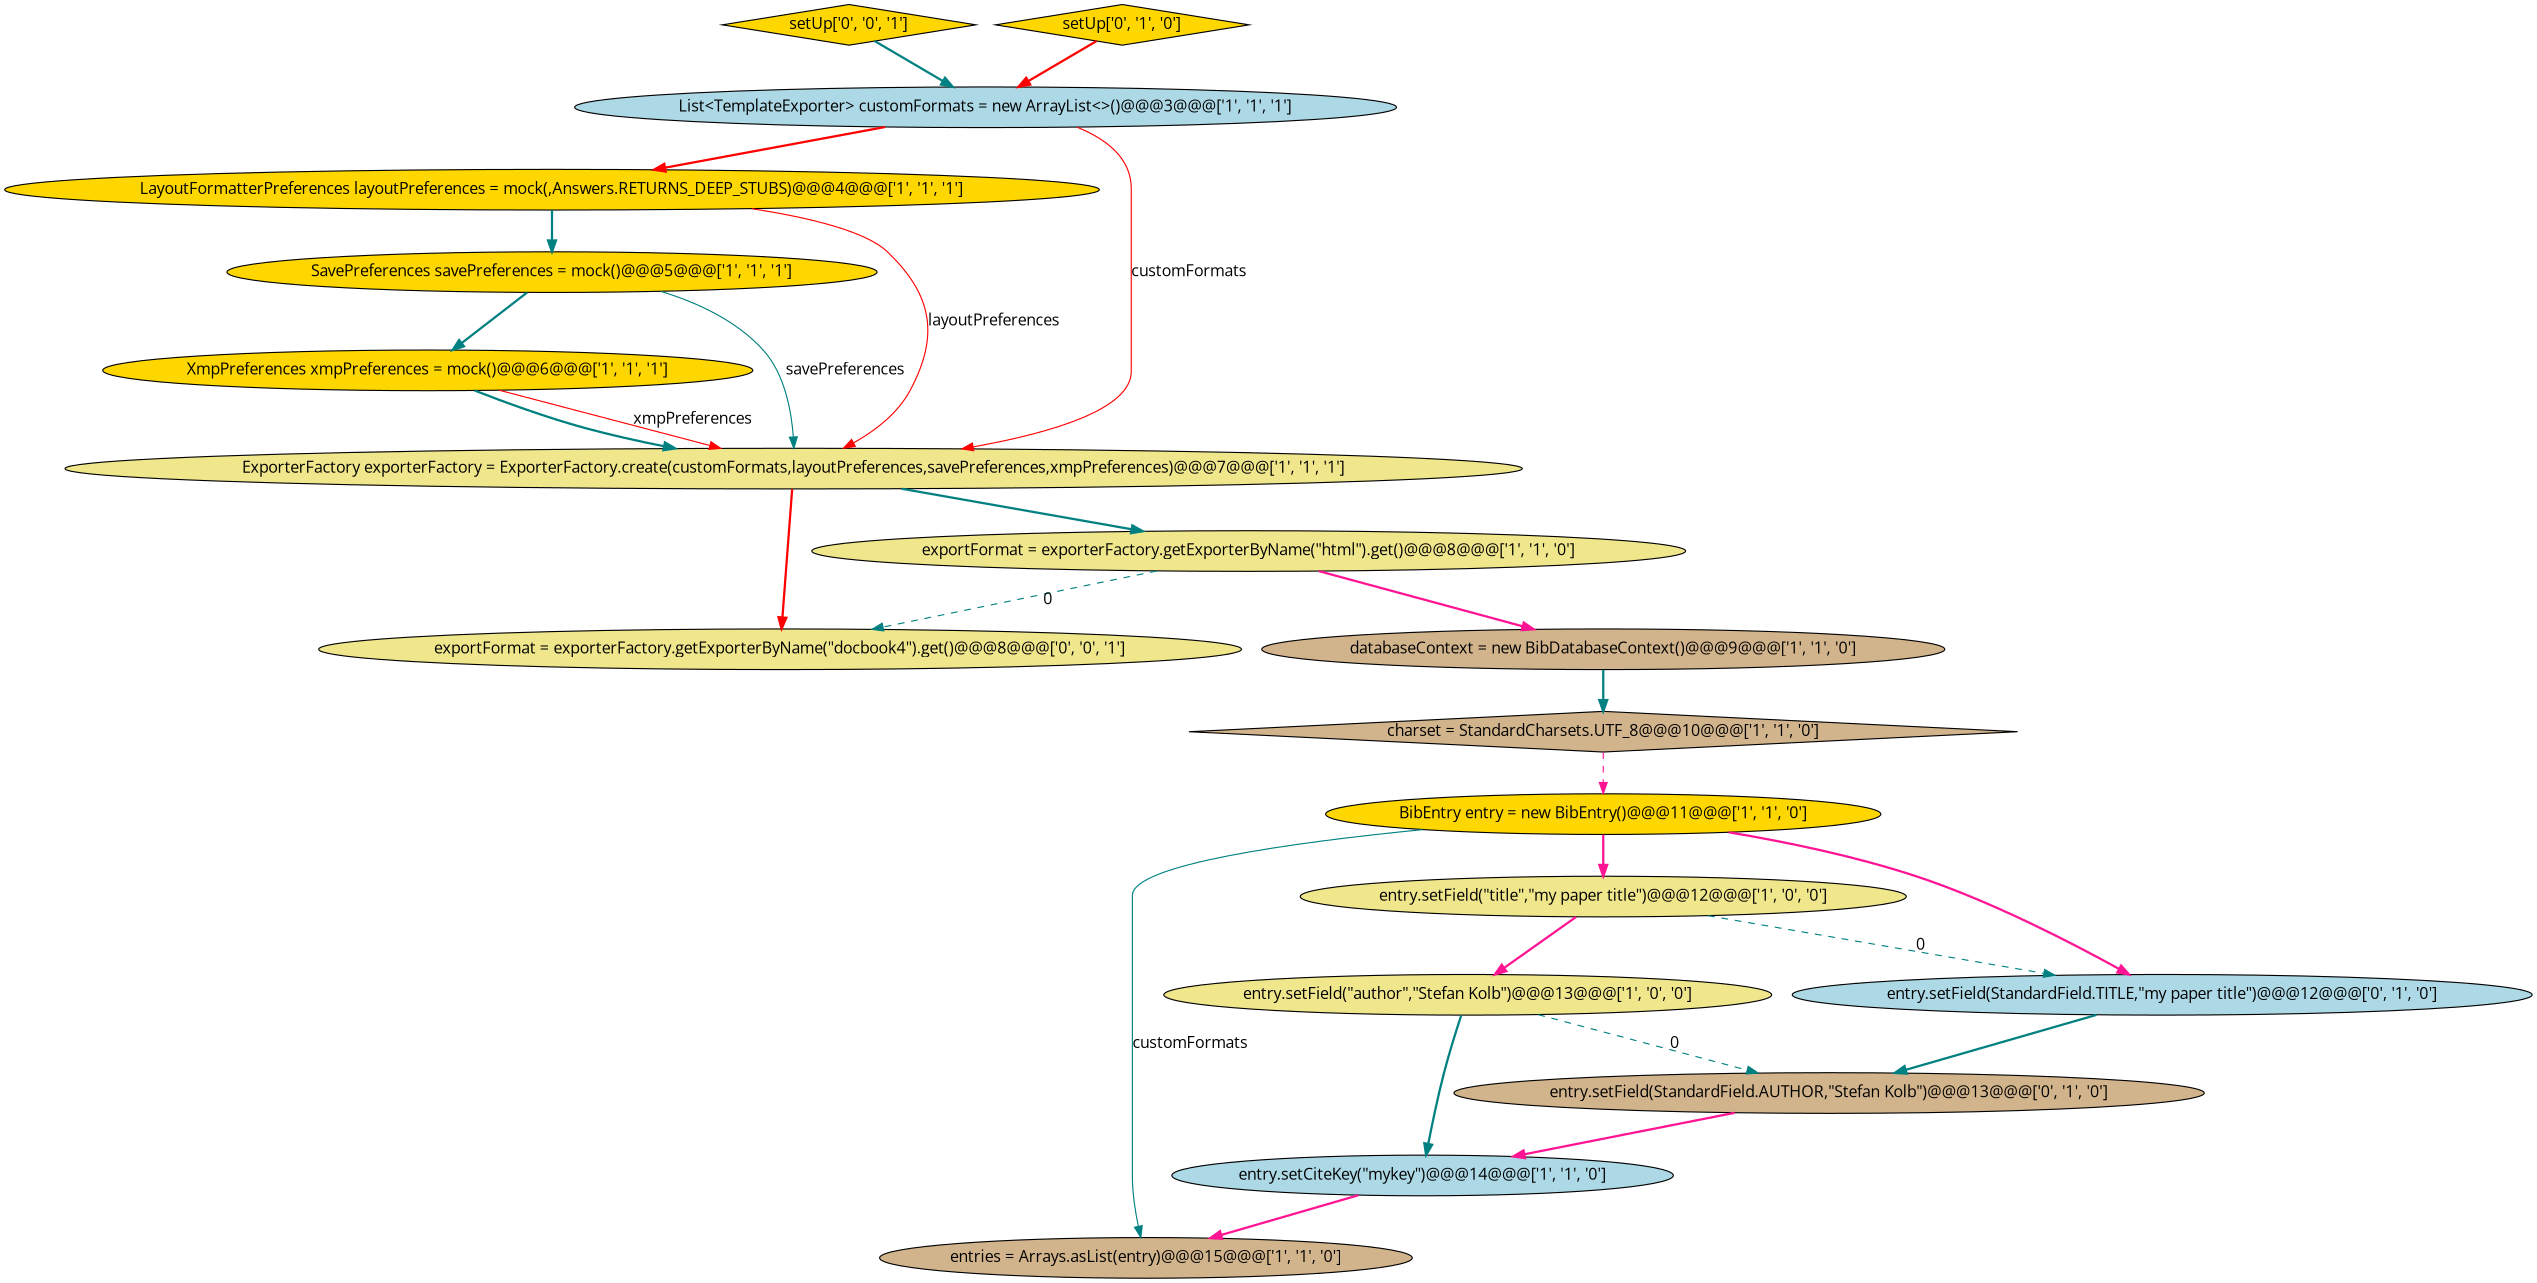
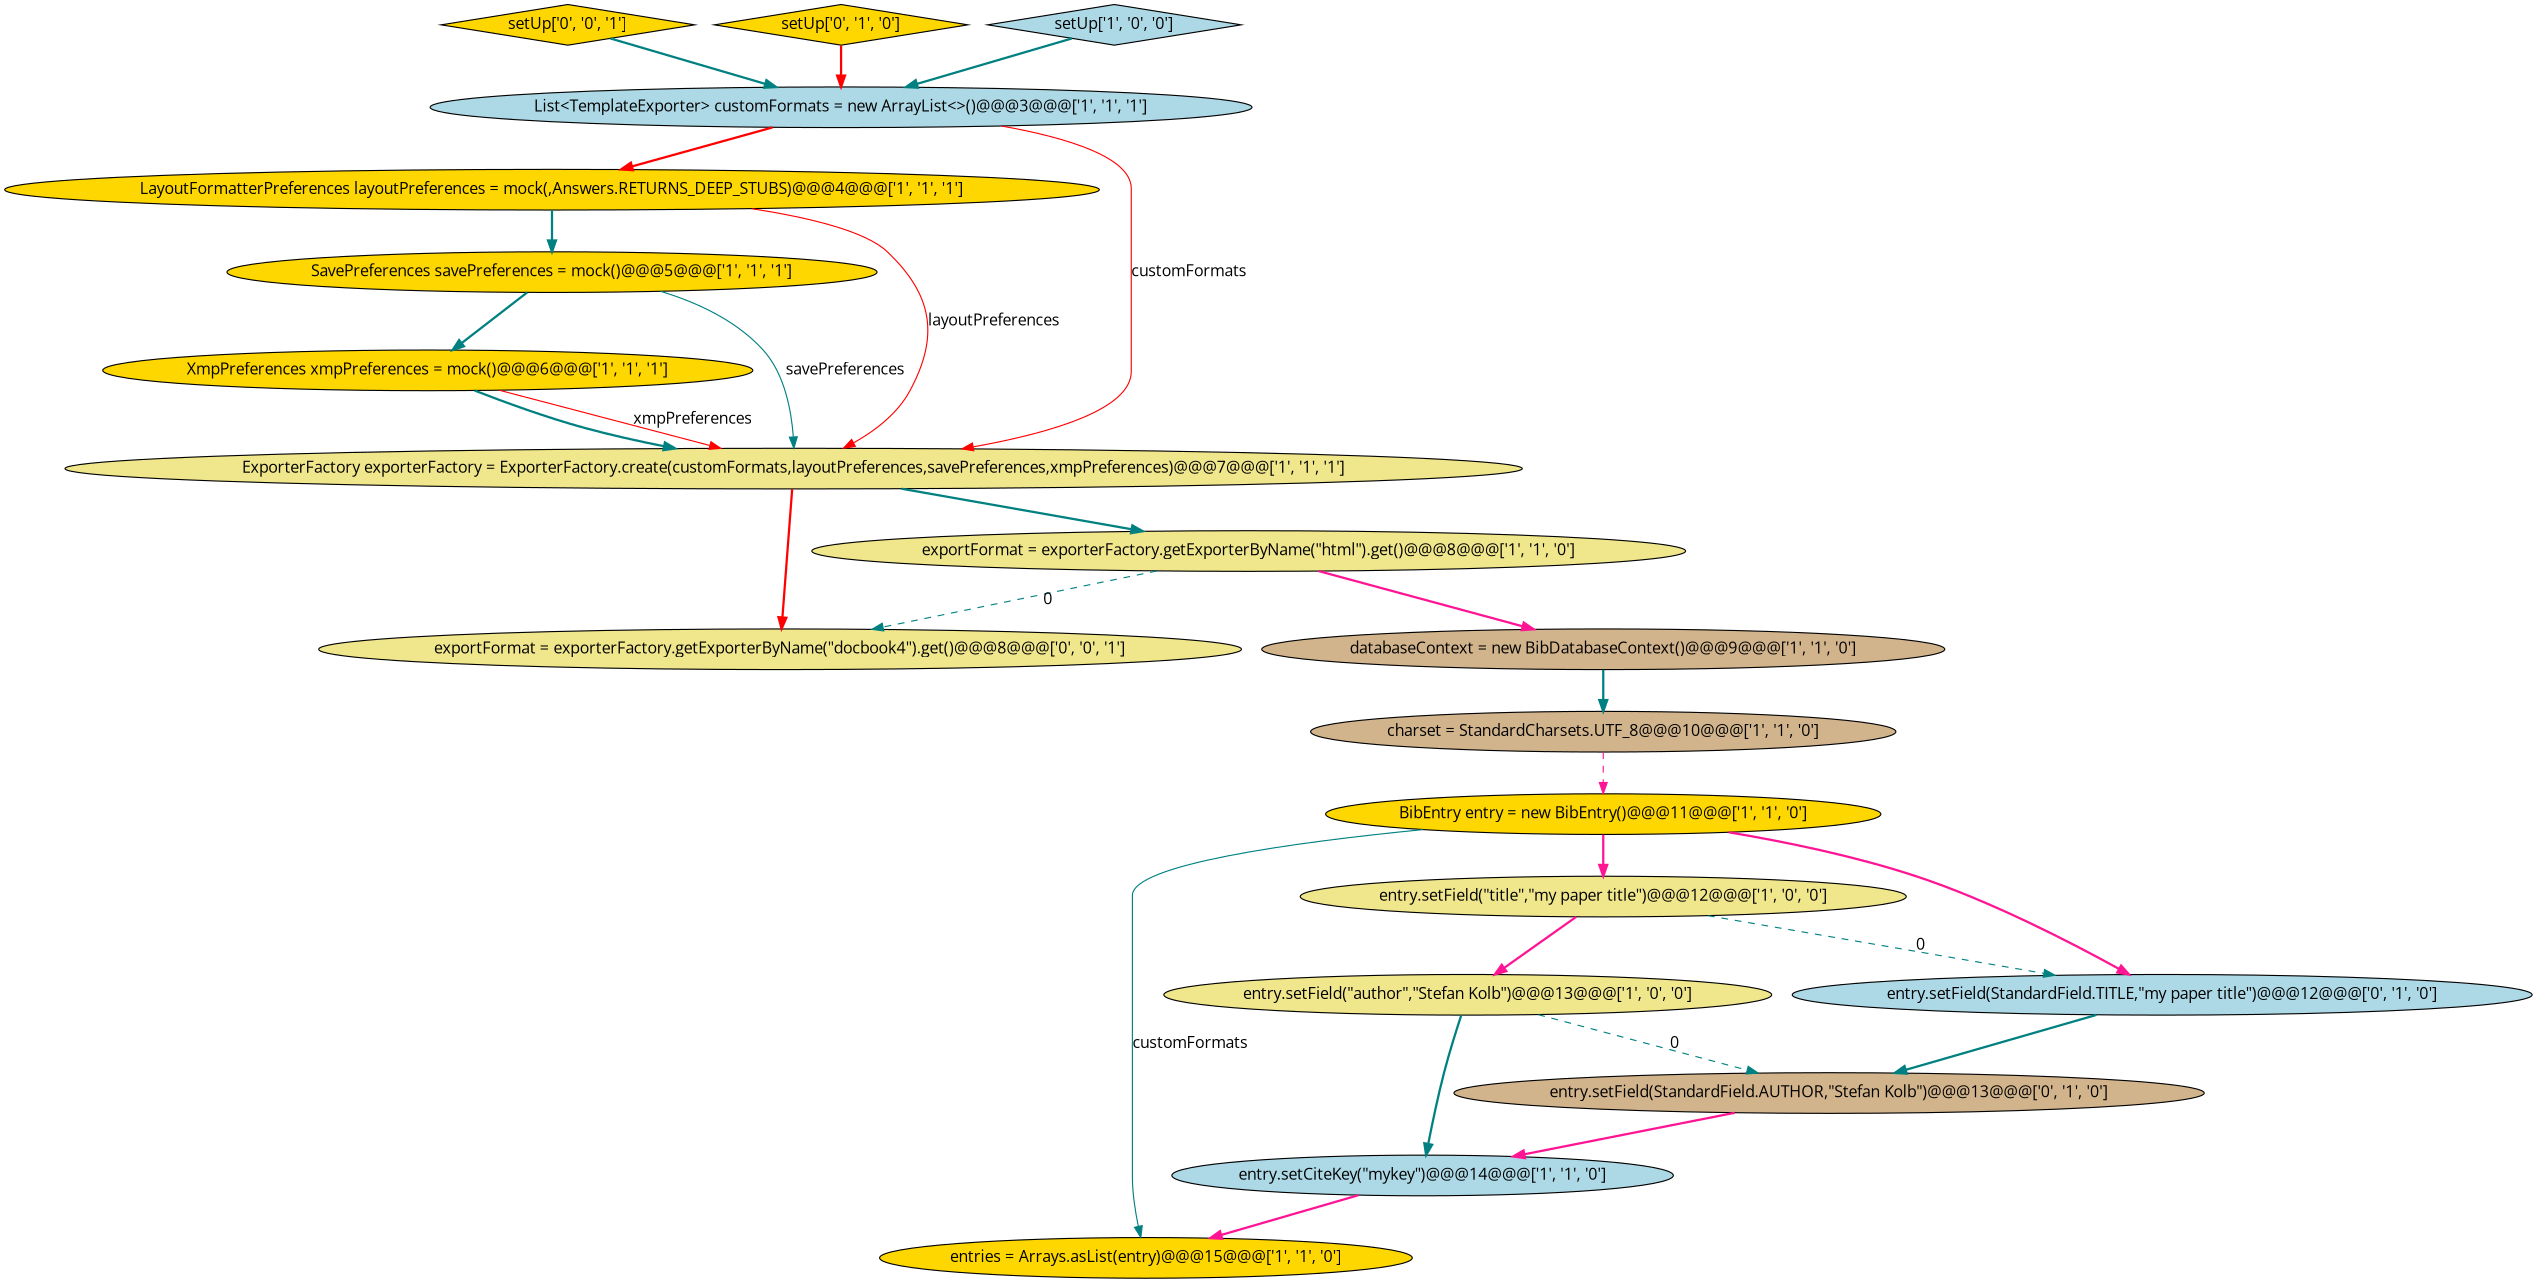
none -> (1114, 25)
(1603, 732) -> (1603, 732)
(1146, 1258) -> (1146, 1258)
